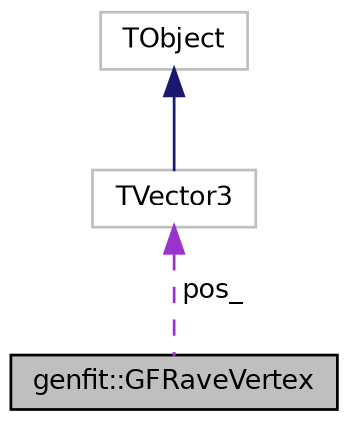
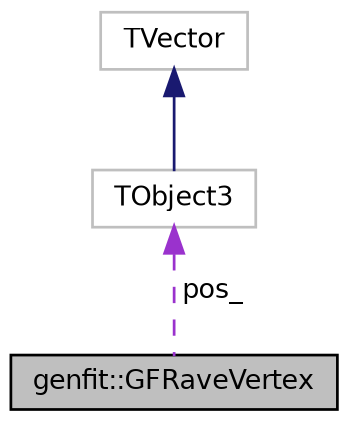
(174, 41) -> (174, 41)
(174, 199) -> (174, 199)
